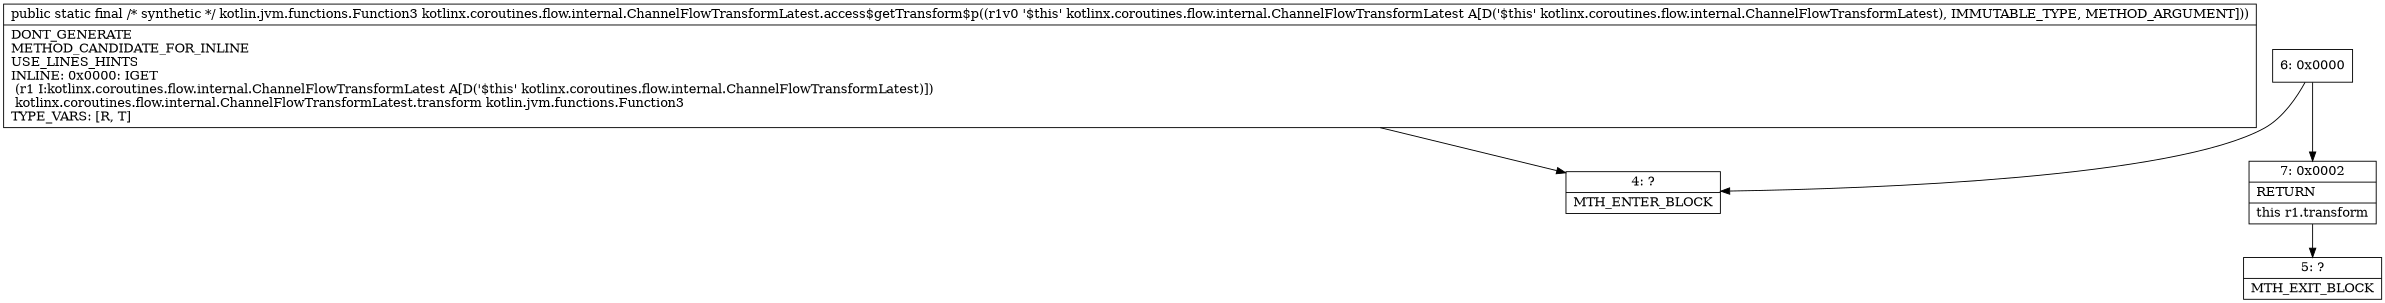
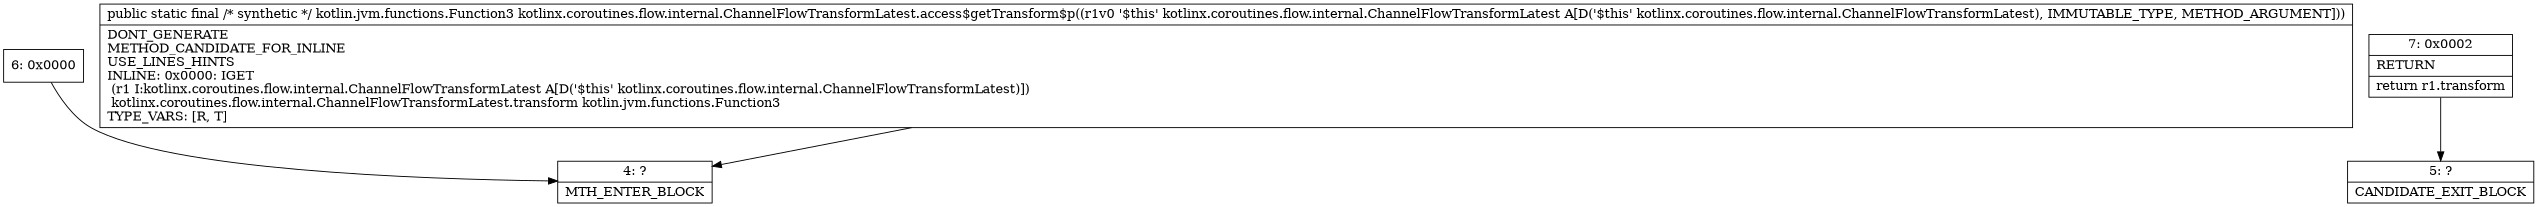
(2313, 117) -> none
(2313, 213) -> (2441, 86)
(2313, 288) -> (2441, 192)
